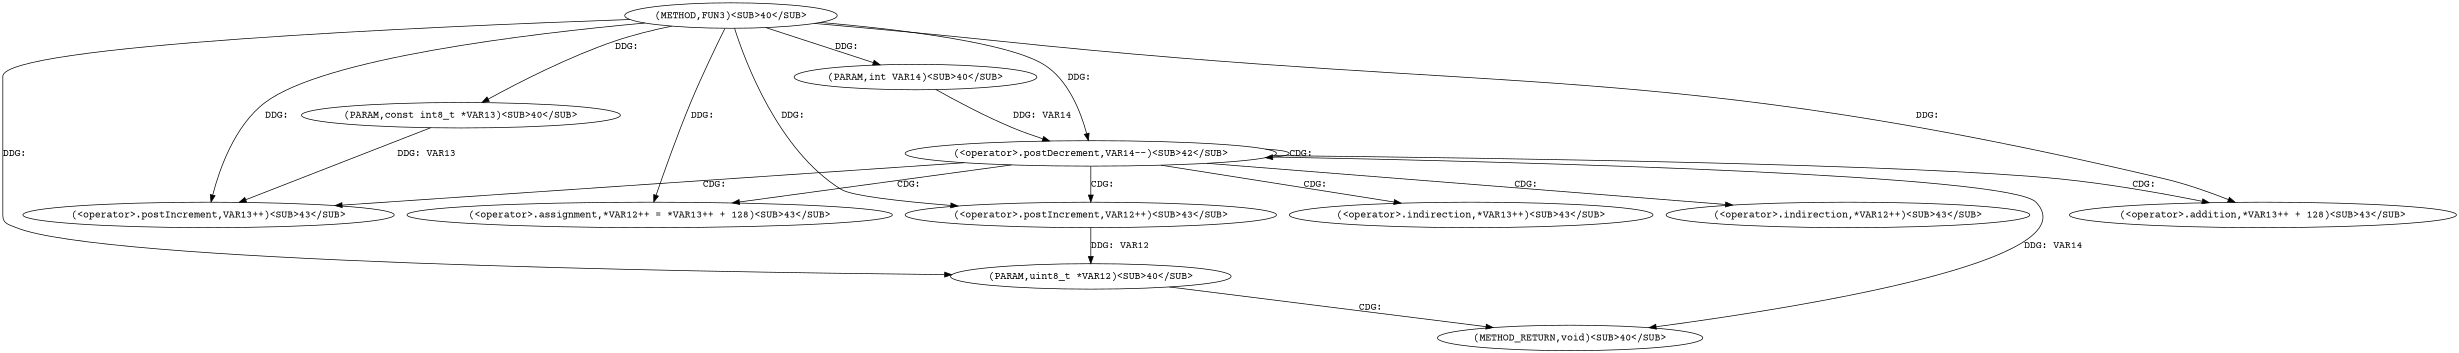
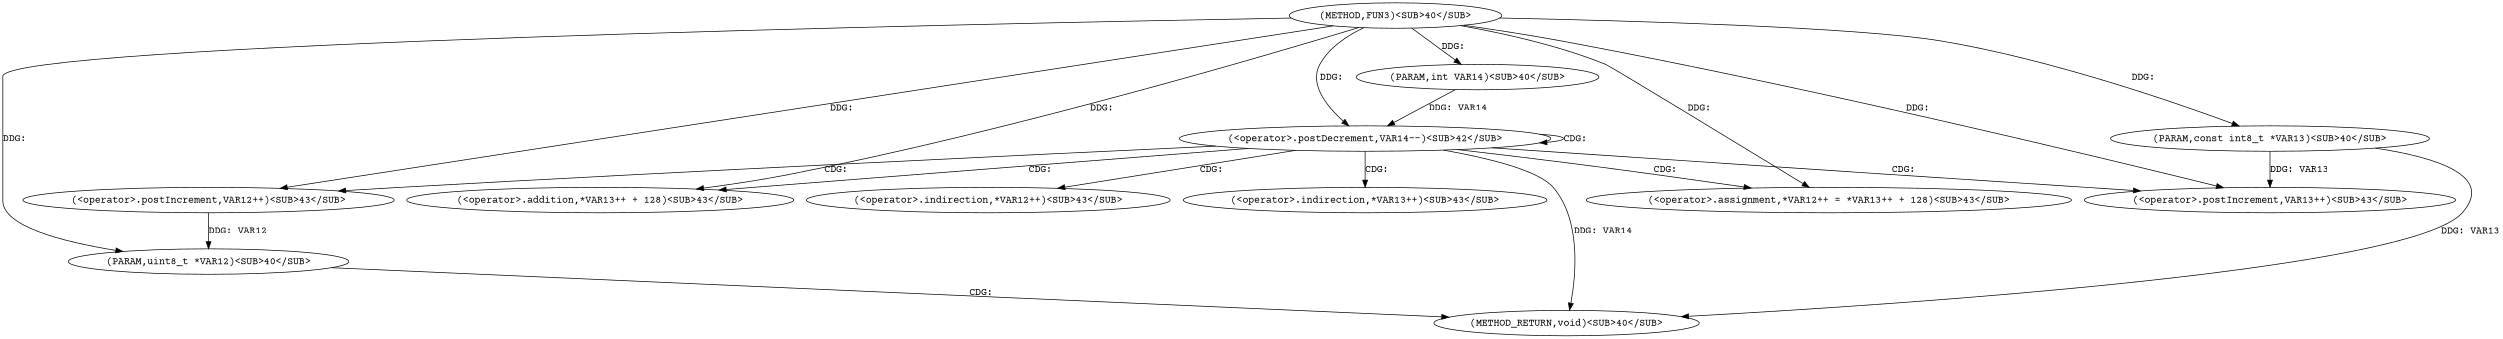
none -> (2147, 281)
